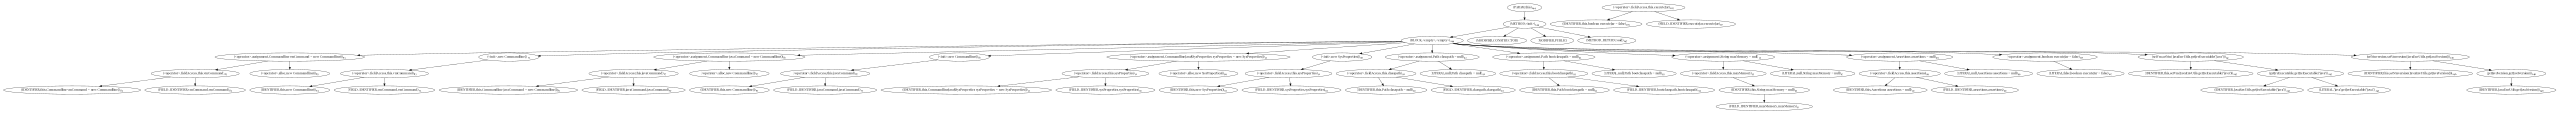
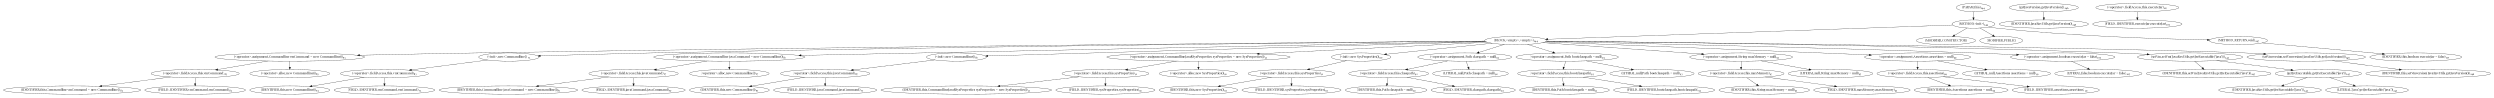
(1621, 15) -> (2322, 48)
(2452, 57) -> (2348, 57)
(2461, 65) -> none
(1225, 73) -> (1225, 73)
(1764, 97) -> (1800, 82)
